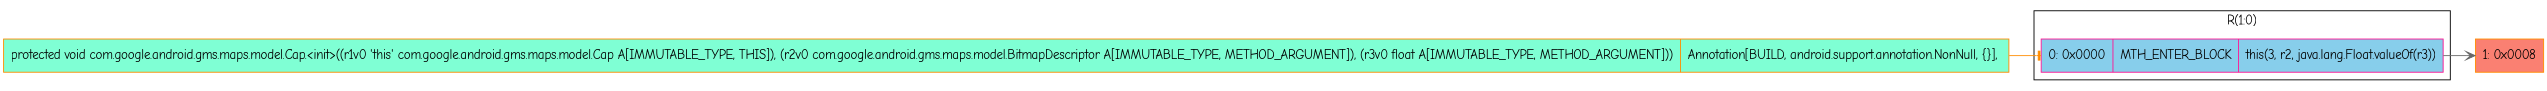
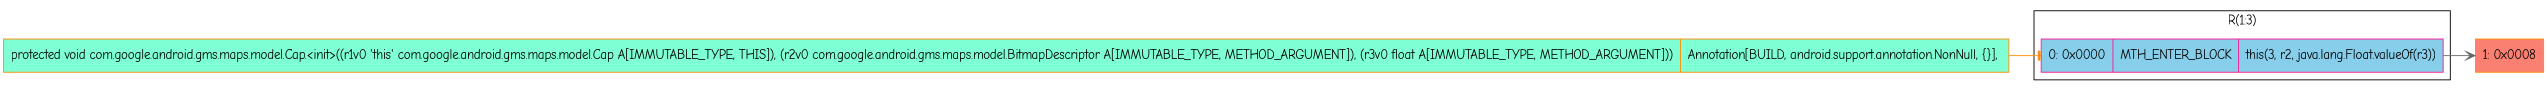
(2242, 21) -> (2242, 21)
